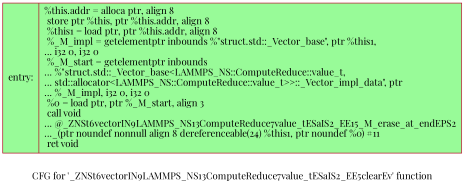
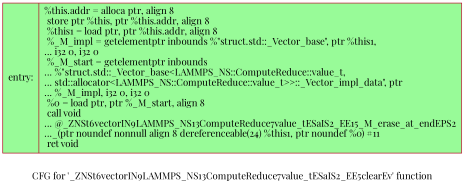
(124, 103) -> (125, 103)
